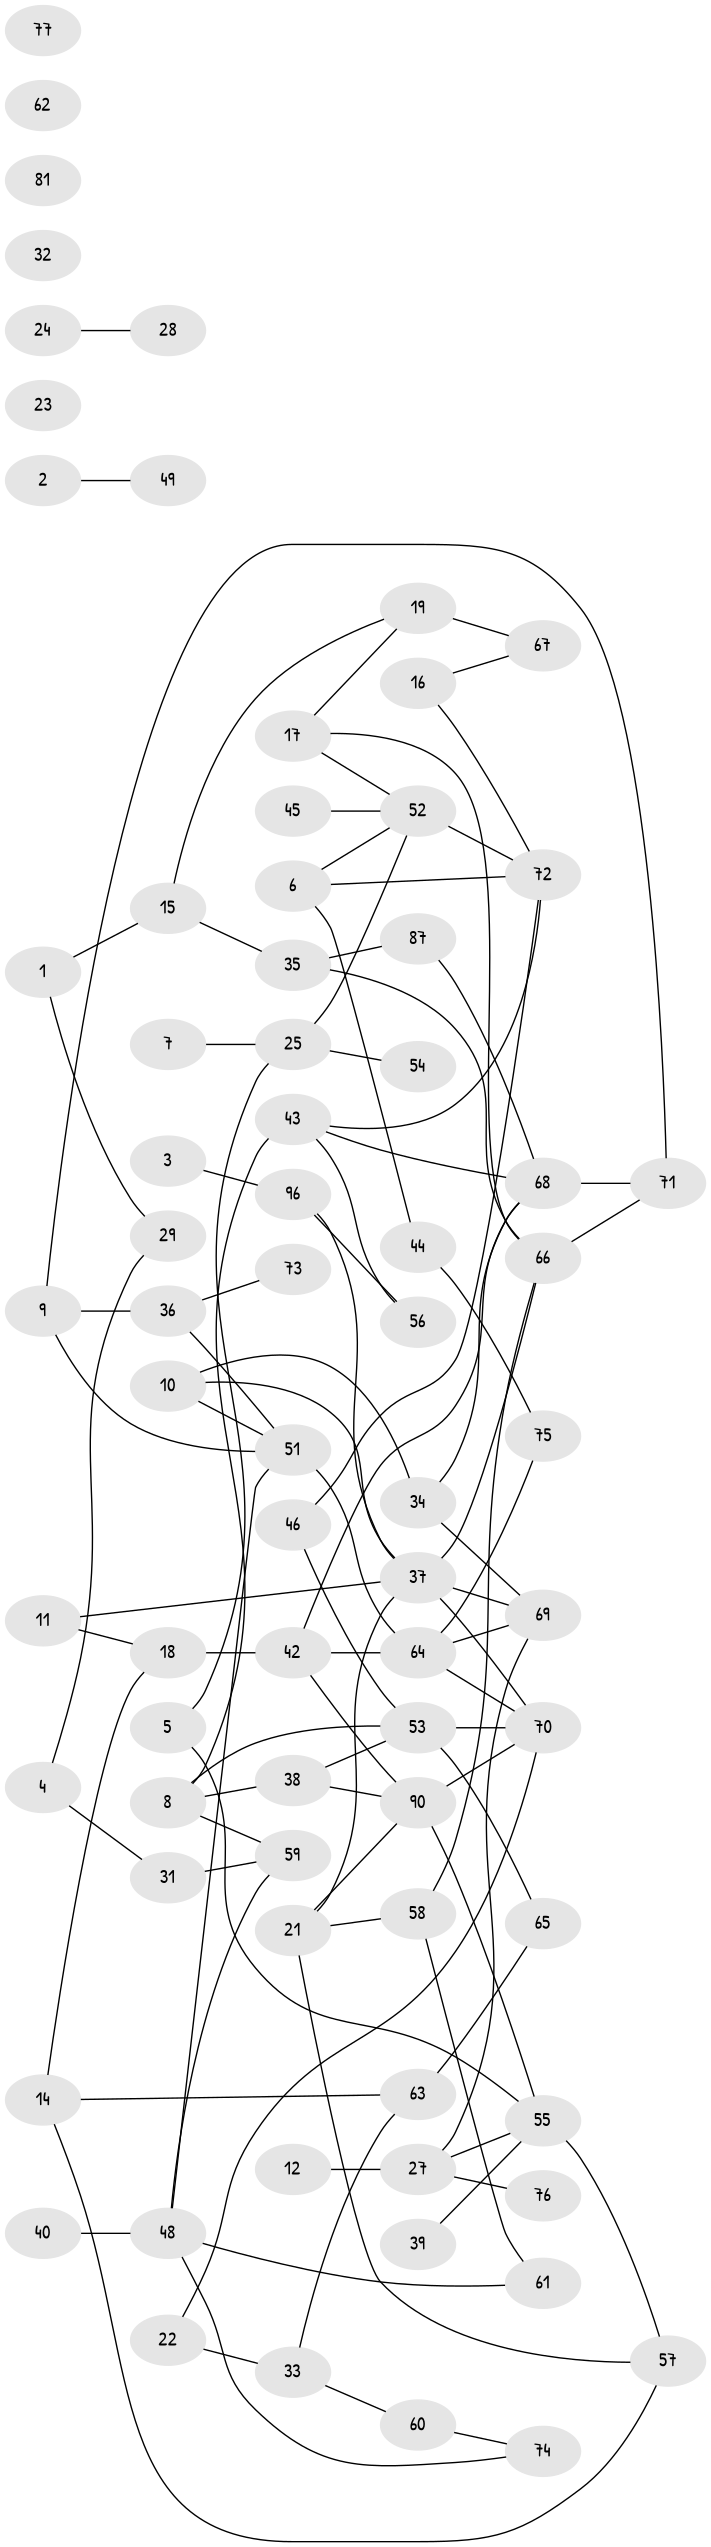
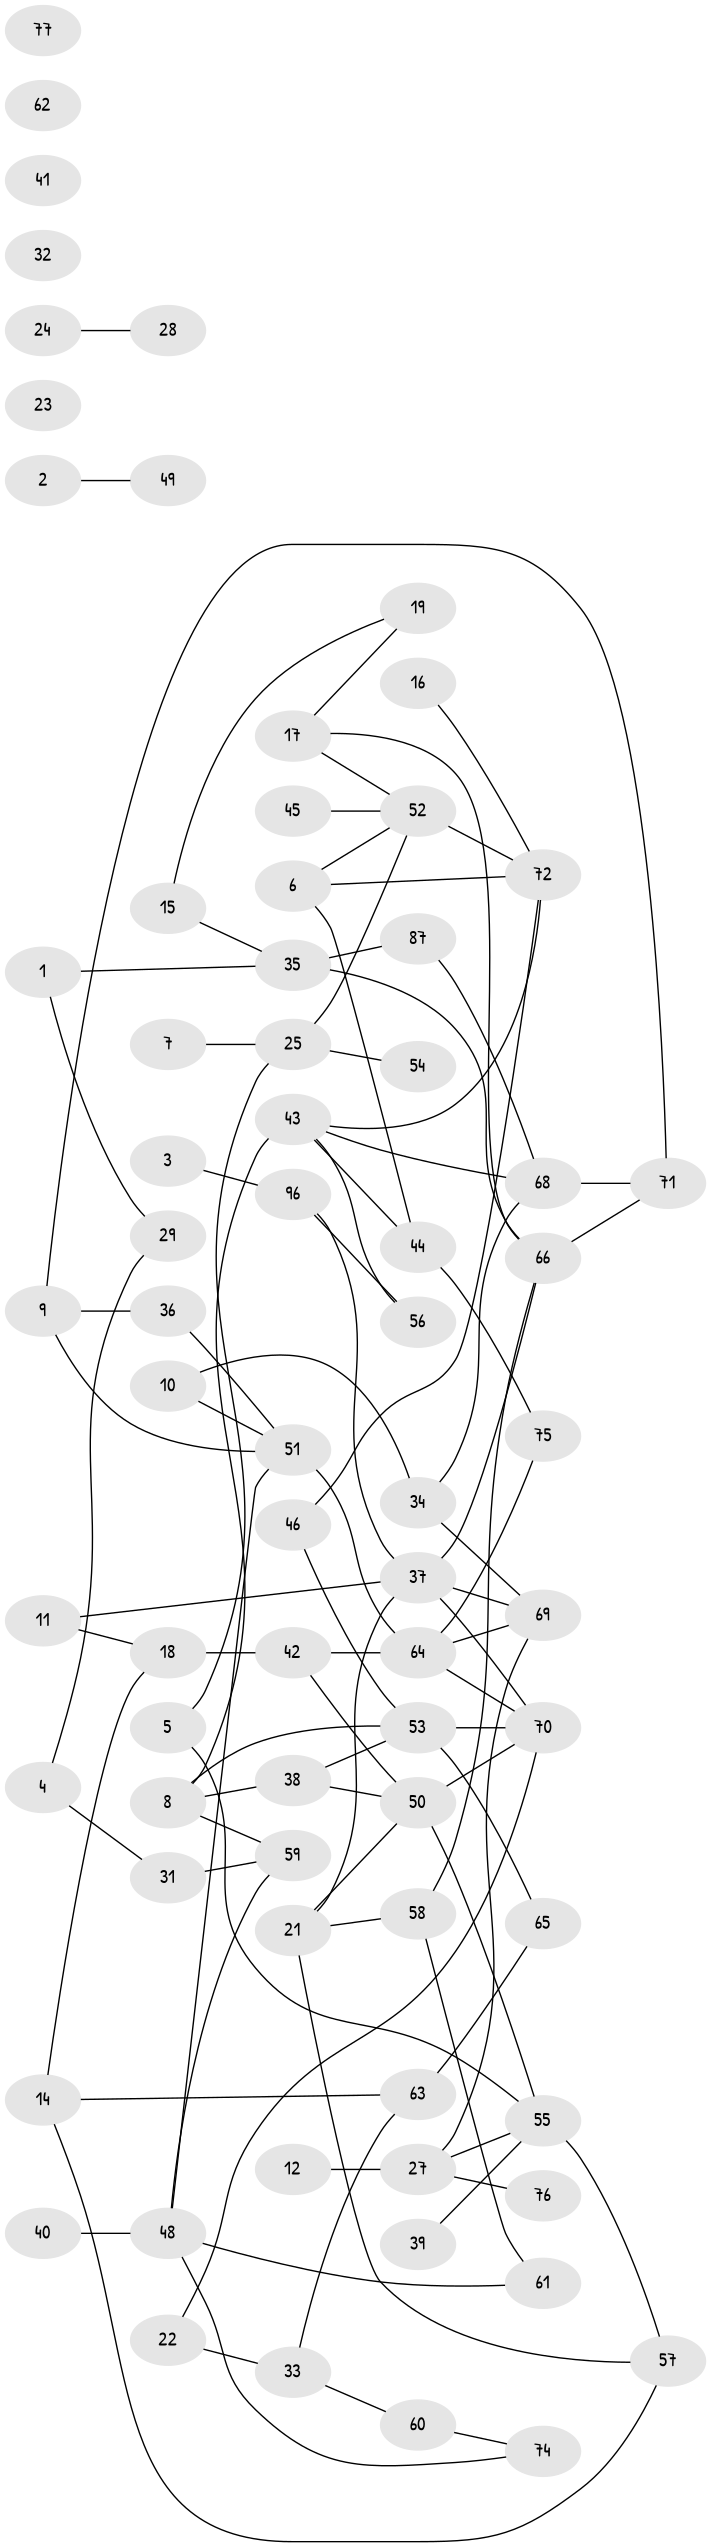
(43, 181) -> (43, 181)
(543, 646) -> none
(109, 939) -> (168, 969)
none -> (356, 1183)
(293, 1269) -> none
(342, 1424) -> none
(434, 1427) -> none
(418, 1803) -> (418, 1803)
